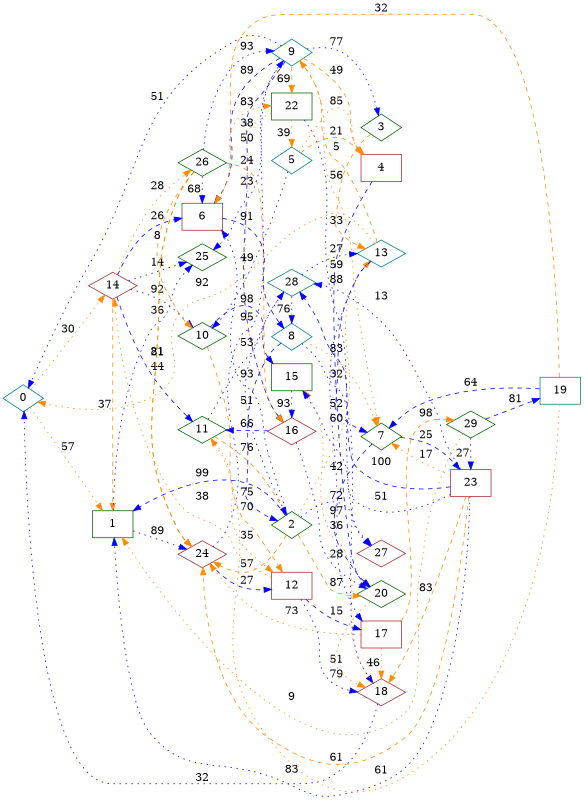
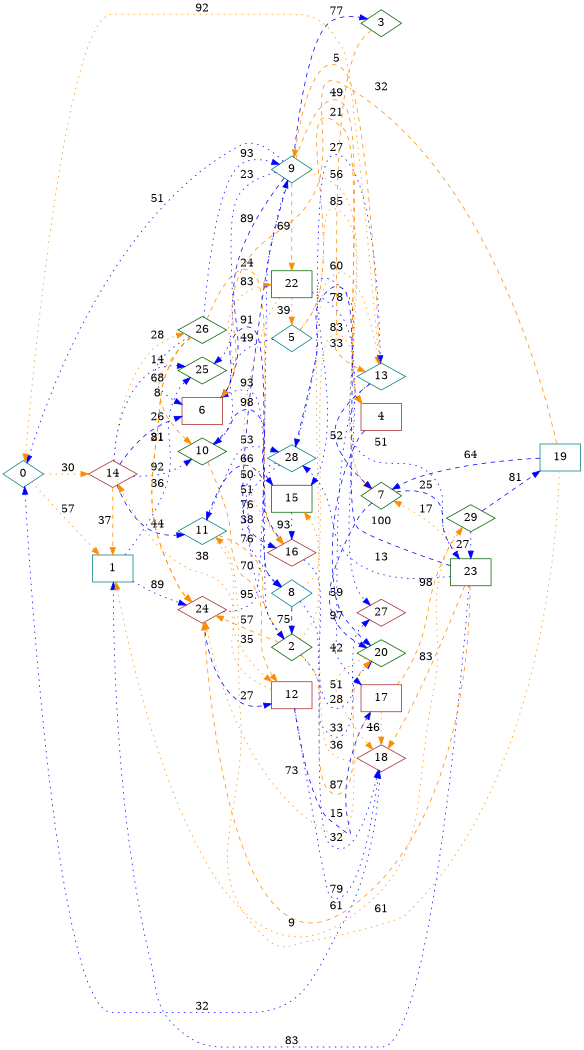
(354, 62) -> (308, 72)
(337, 280) -> (337, 298)
(202, 430) -> (202, 531)
(217, 480) -> none
(471, 483) -> (471, 572)
(337, 496) -> (337, 729)
(113, 524) -> (113, 568)
